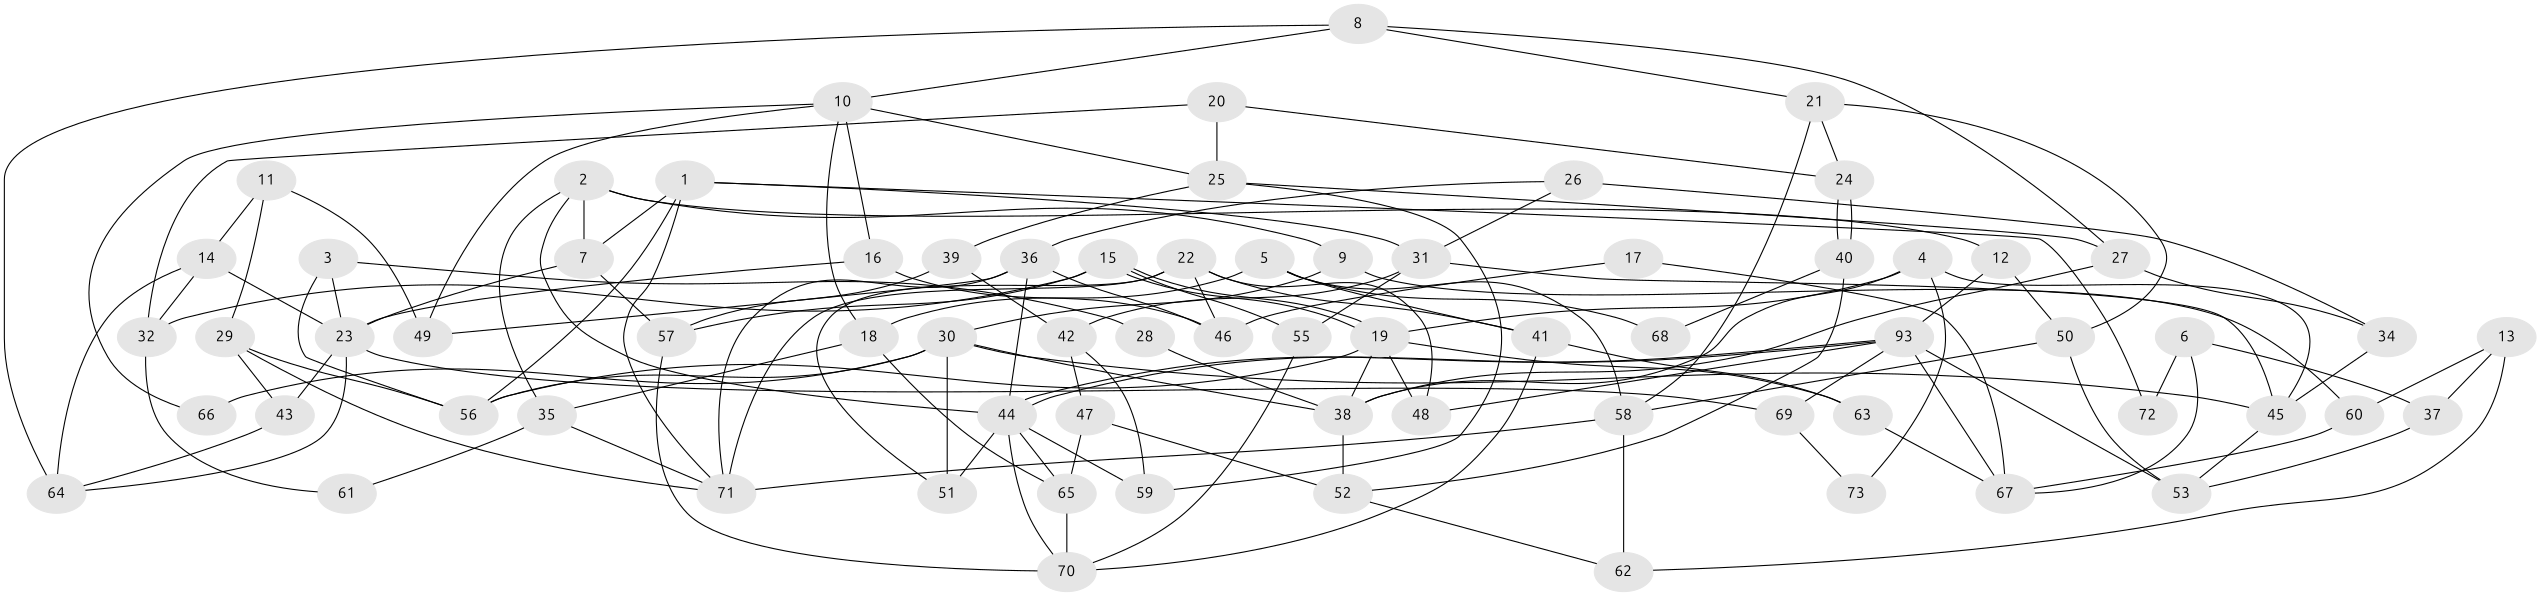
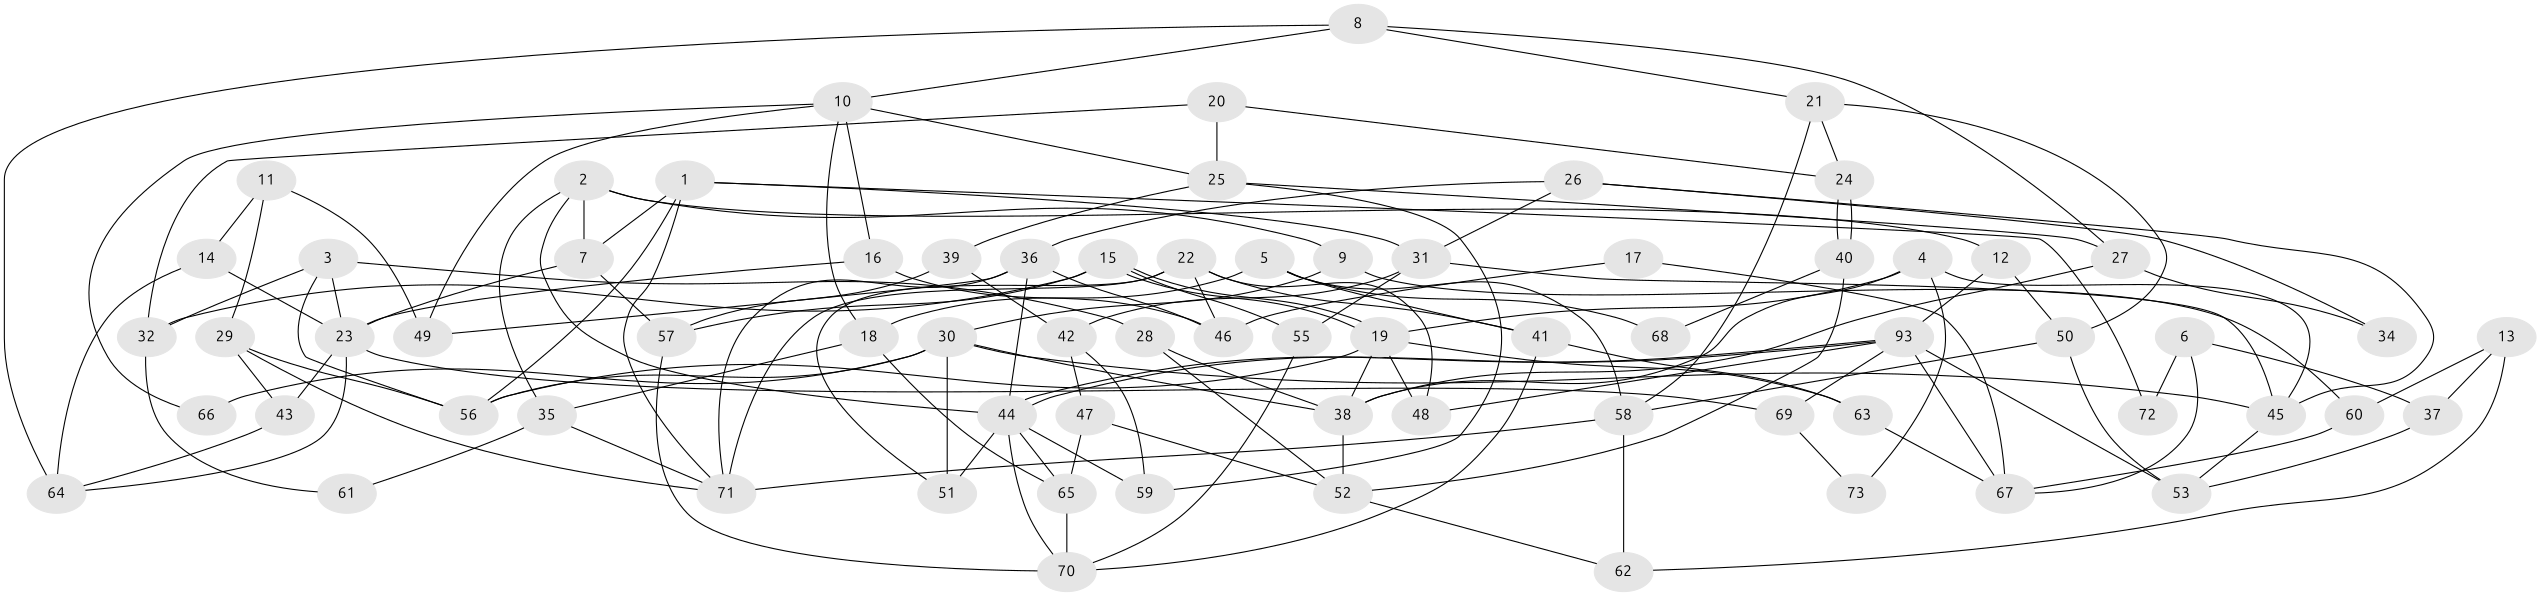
(177, 298) -> (230, 299)
(2340, 370) -> (2168, 232)
none -> (1244, 415)
